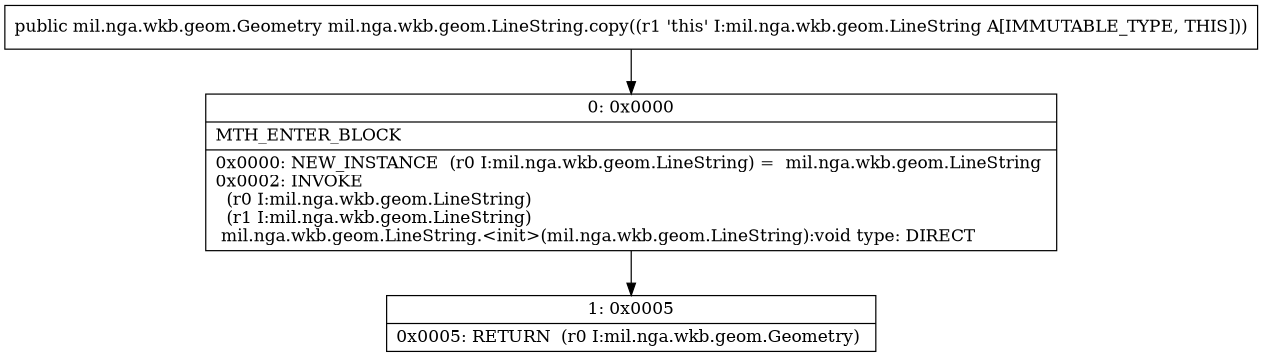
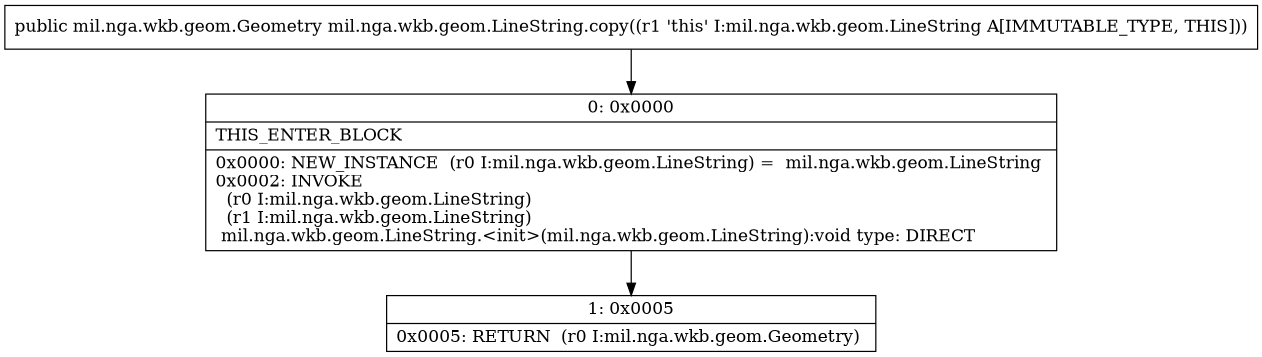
(309, 135) -> (309, 135)
